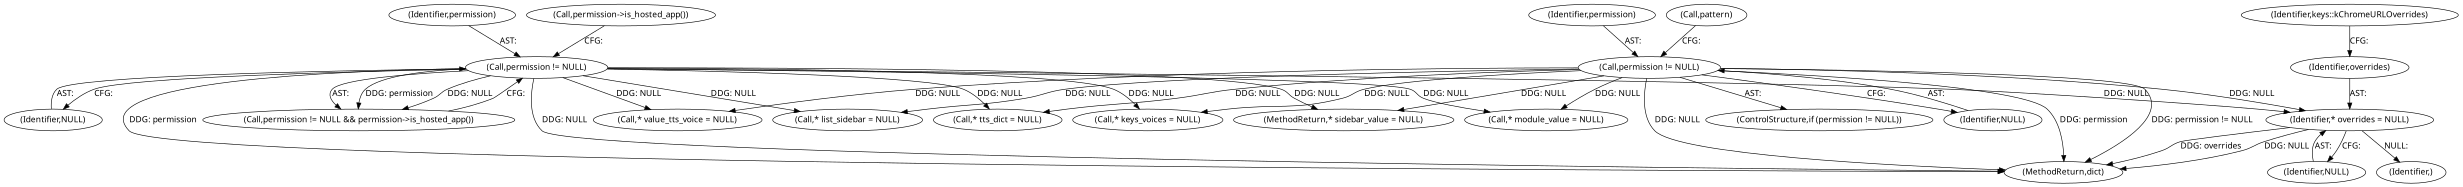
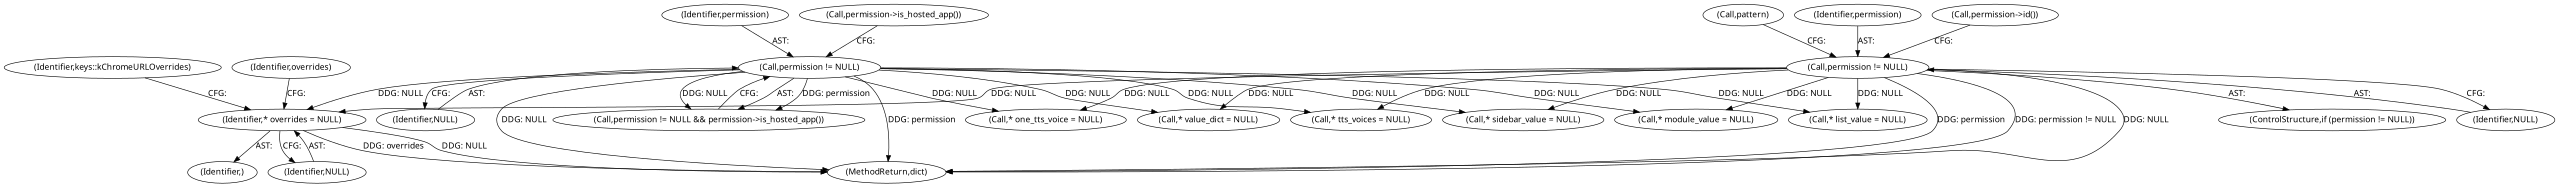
none -> (1995, 15)
(2350, 38) -> (195, 93)
(2359, 94) -> (297, 94)
(678, 120) -> (1046, 120)
(848, 120) -> (1858, 120)
(998, 120) -> (1209, 120)
(1148, 120) -> (1361, 120)
(1344, 120) -> (1523, 120)
(2397, 146) -> (265, 146)
